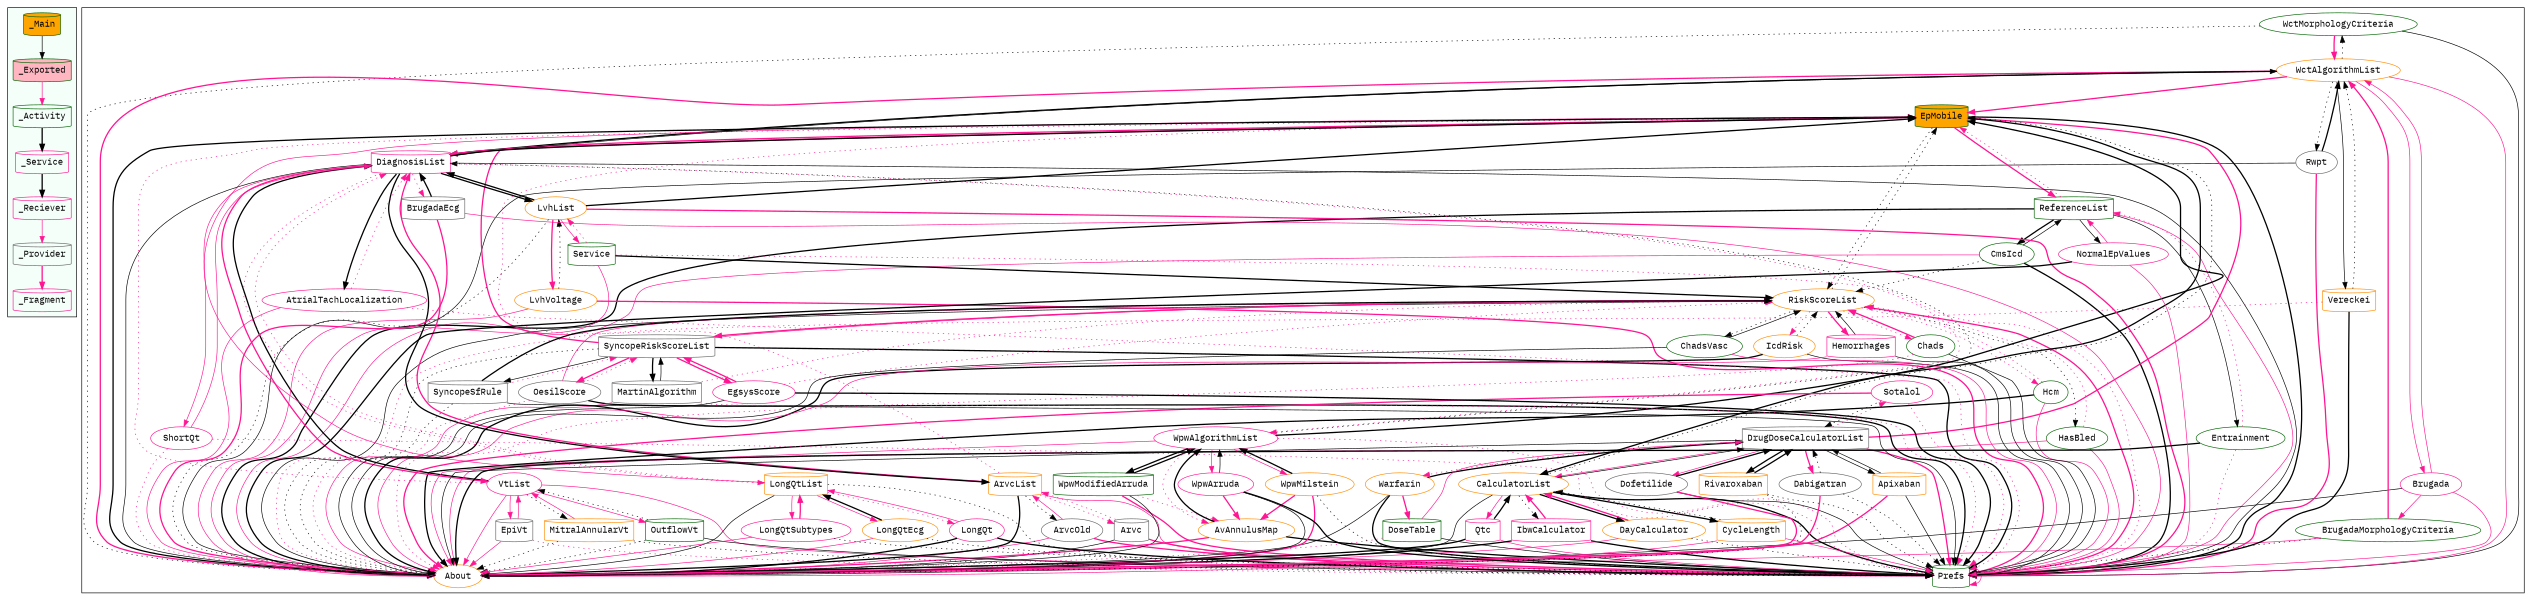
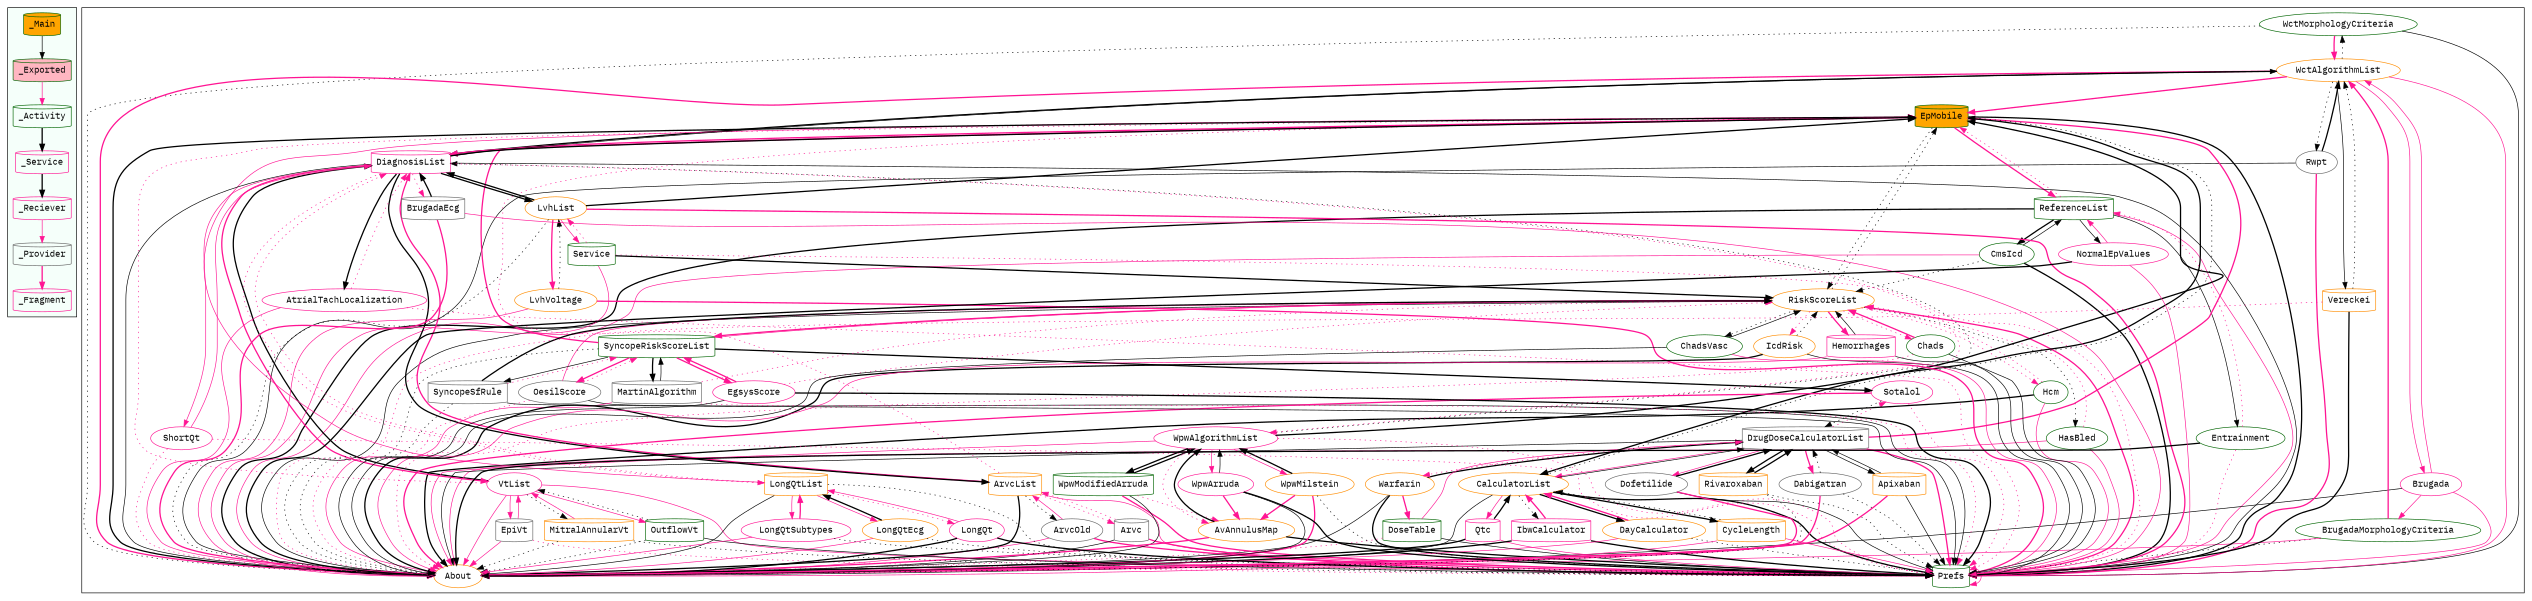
(657, 346) -> (657, 346)
(1445, 359) -> (1290, 370)
(1326, 405) -> (1326, 405)
